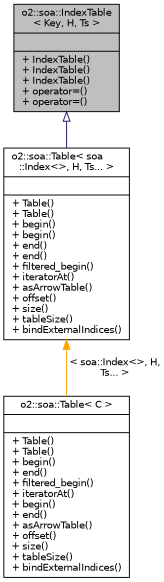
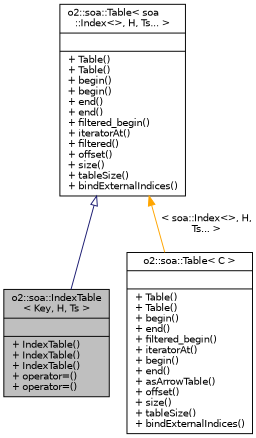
(67, 135) -> (83, 247)
(52, 288) -> (93, 144)
